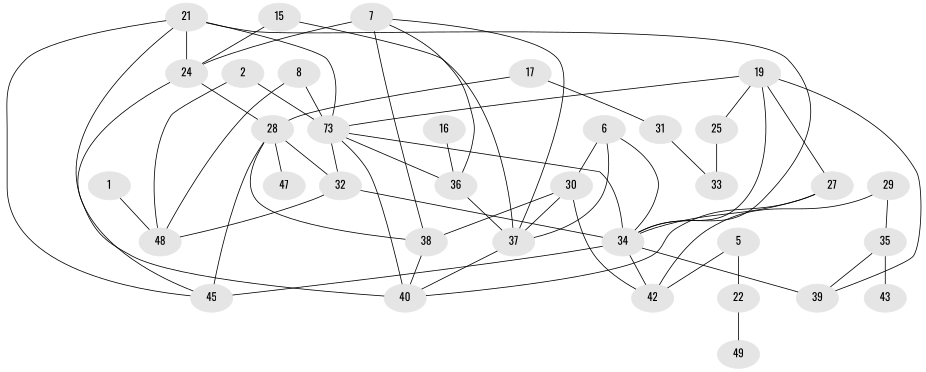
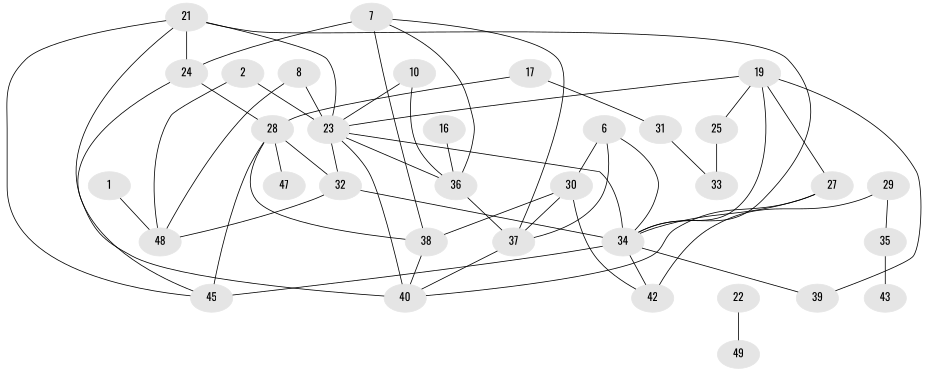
(280, 17) -> none
none -> (415, 73)
(329, 130) -> (329, 130)
(739, 242) -> none
(851, 270) -> none
